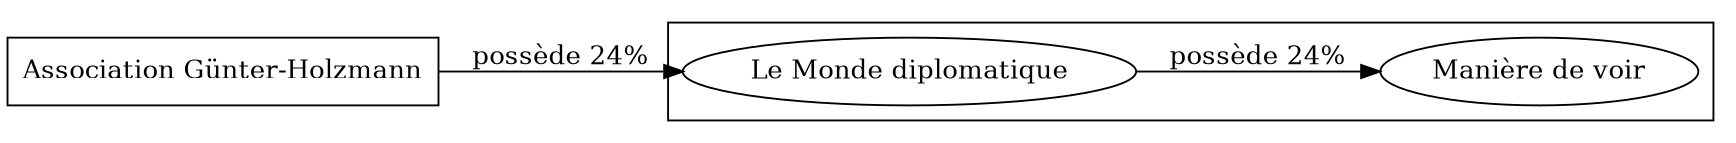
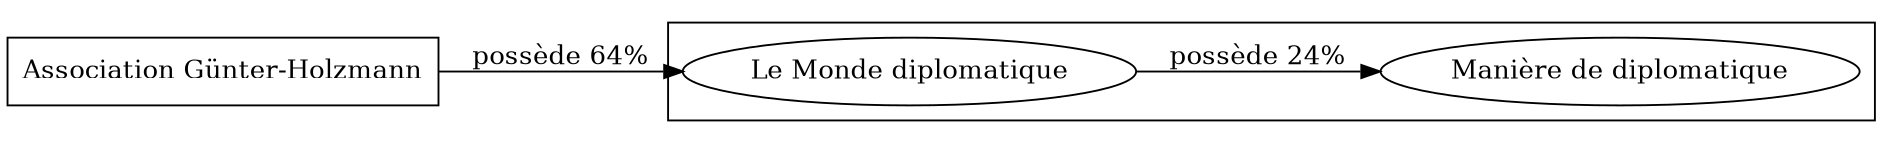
(561, 57) -> (561, 57)
(1539, 72) -> (1620, 72)
